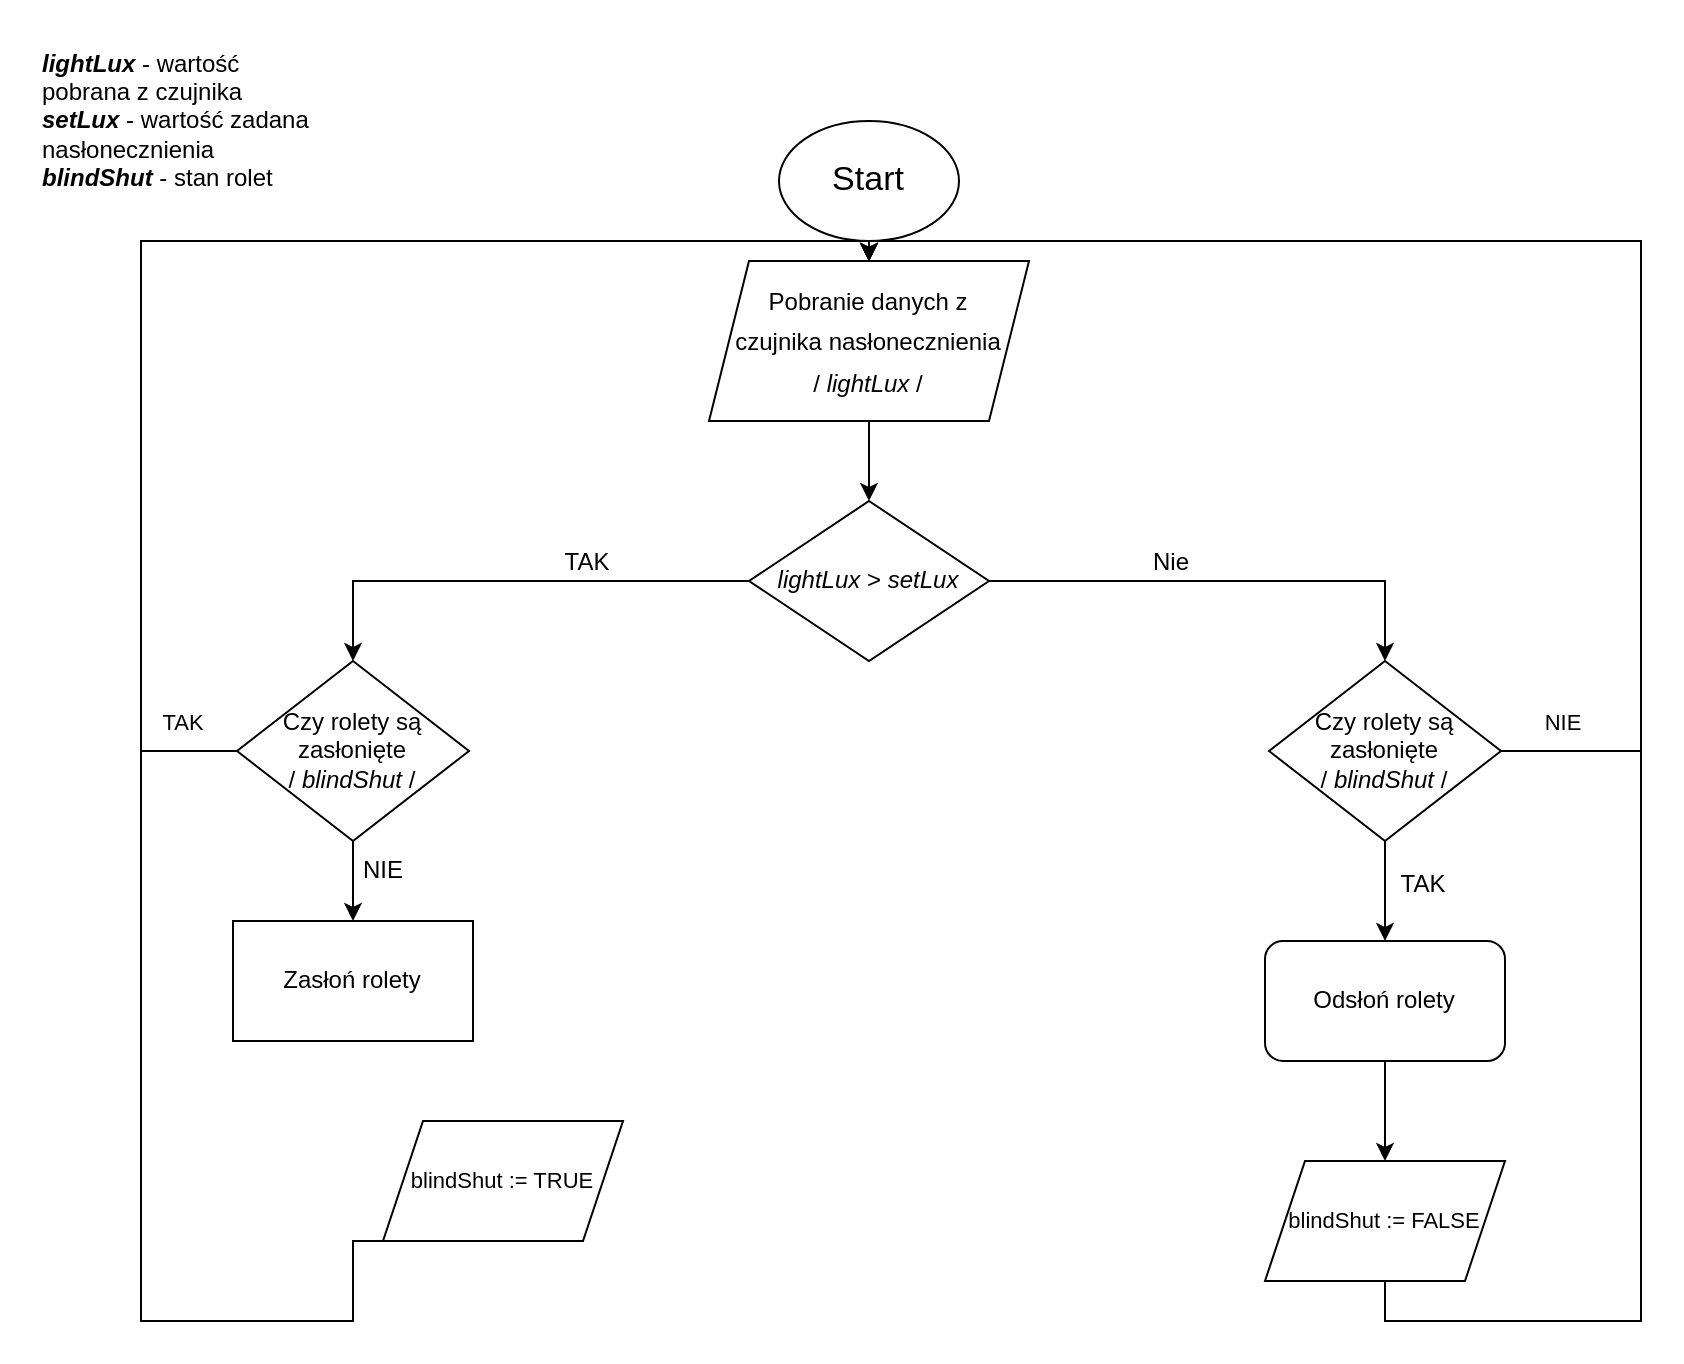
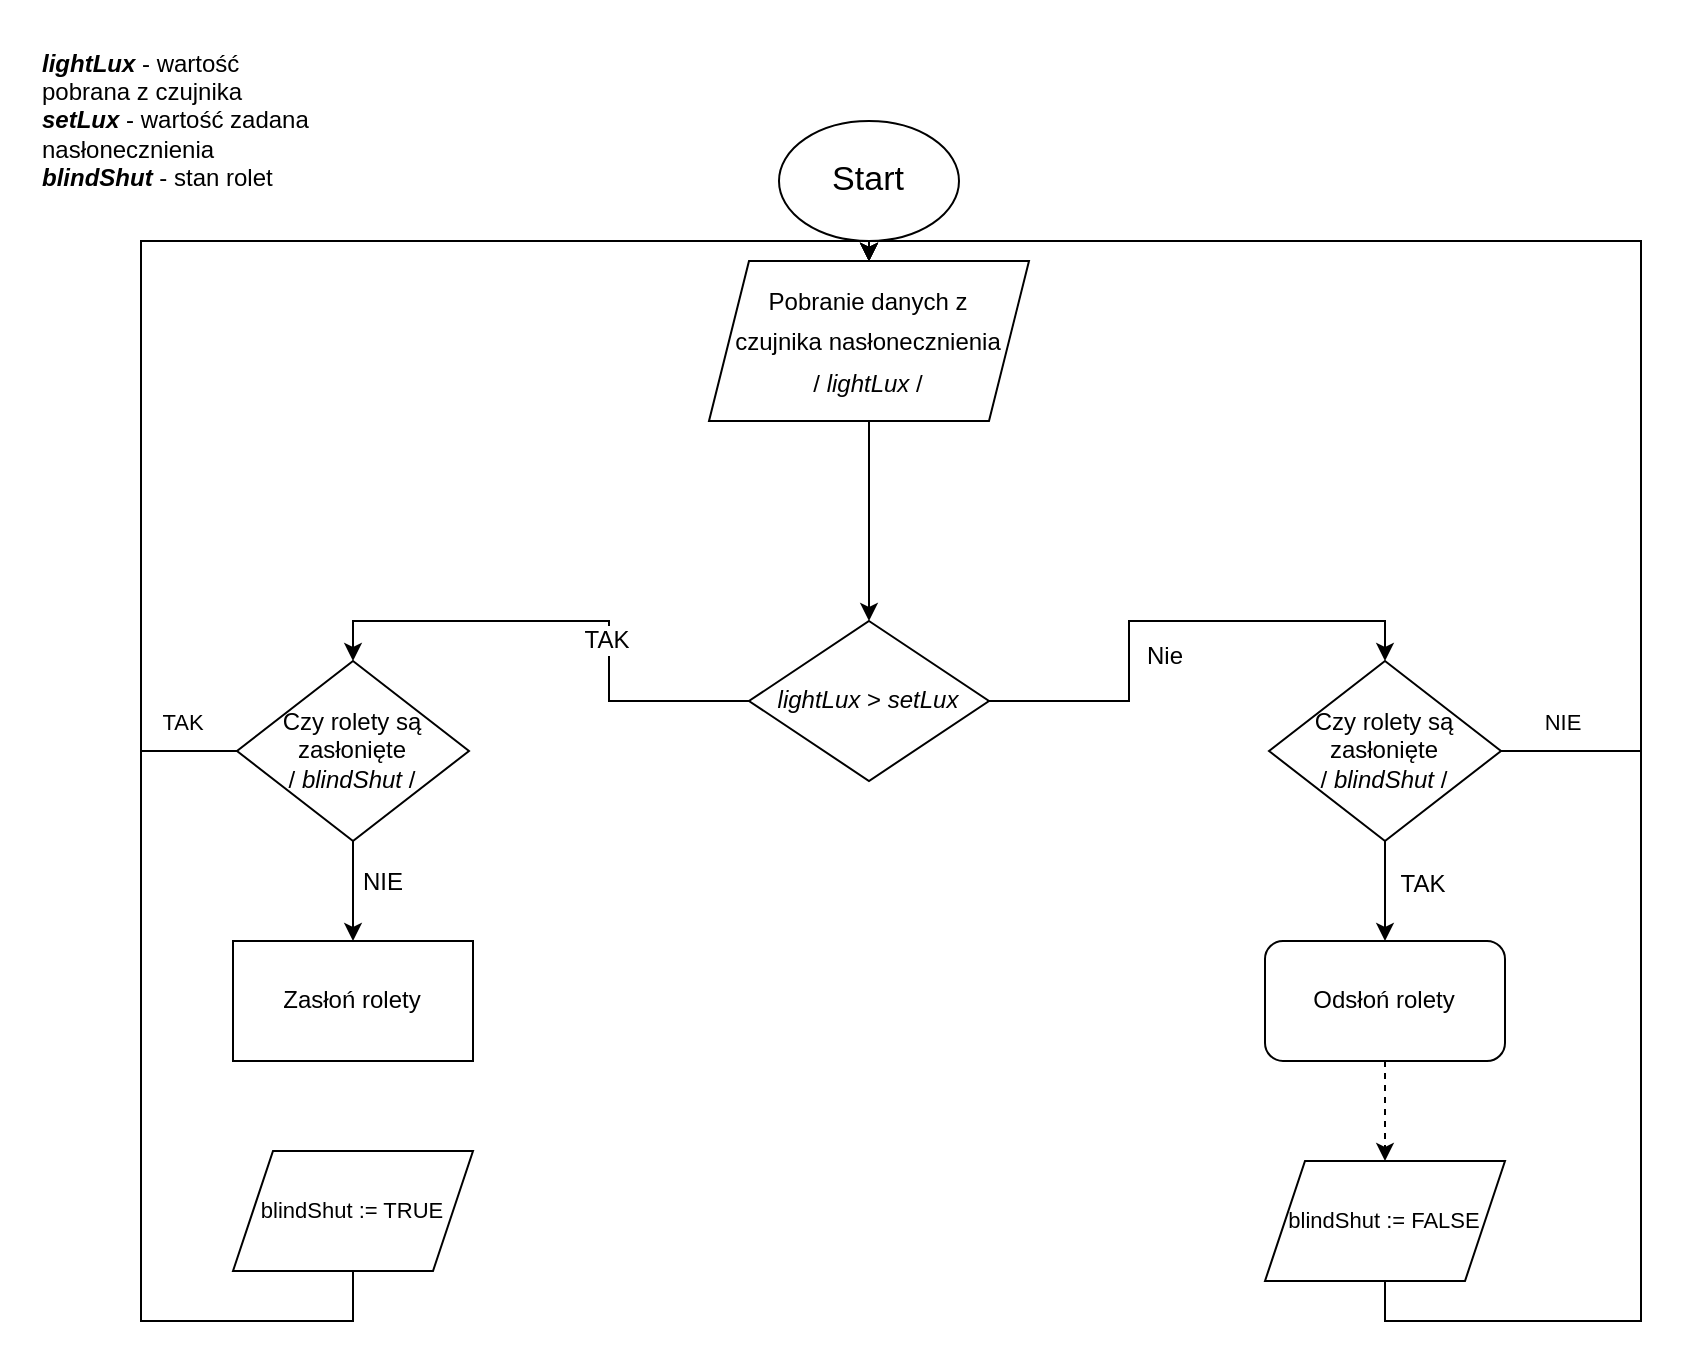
(869, 581) -> (869, 701)
(353, 981) -> (353, 1001)
(1385, 1105) -> (1385, 1105)
(503, 1181) -> (353, 1211)
